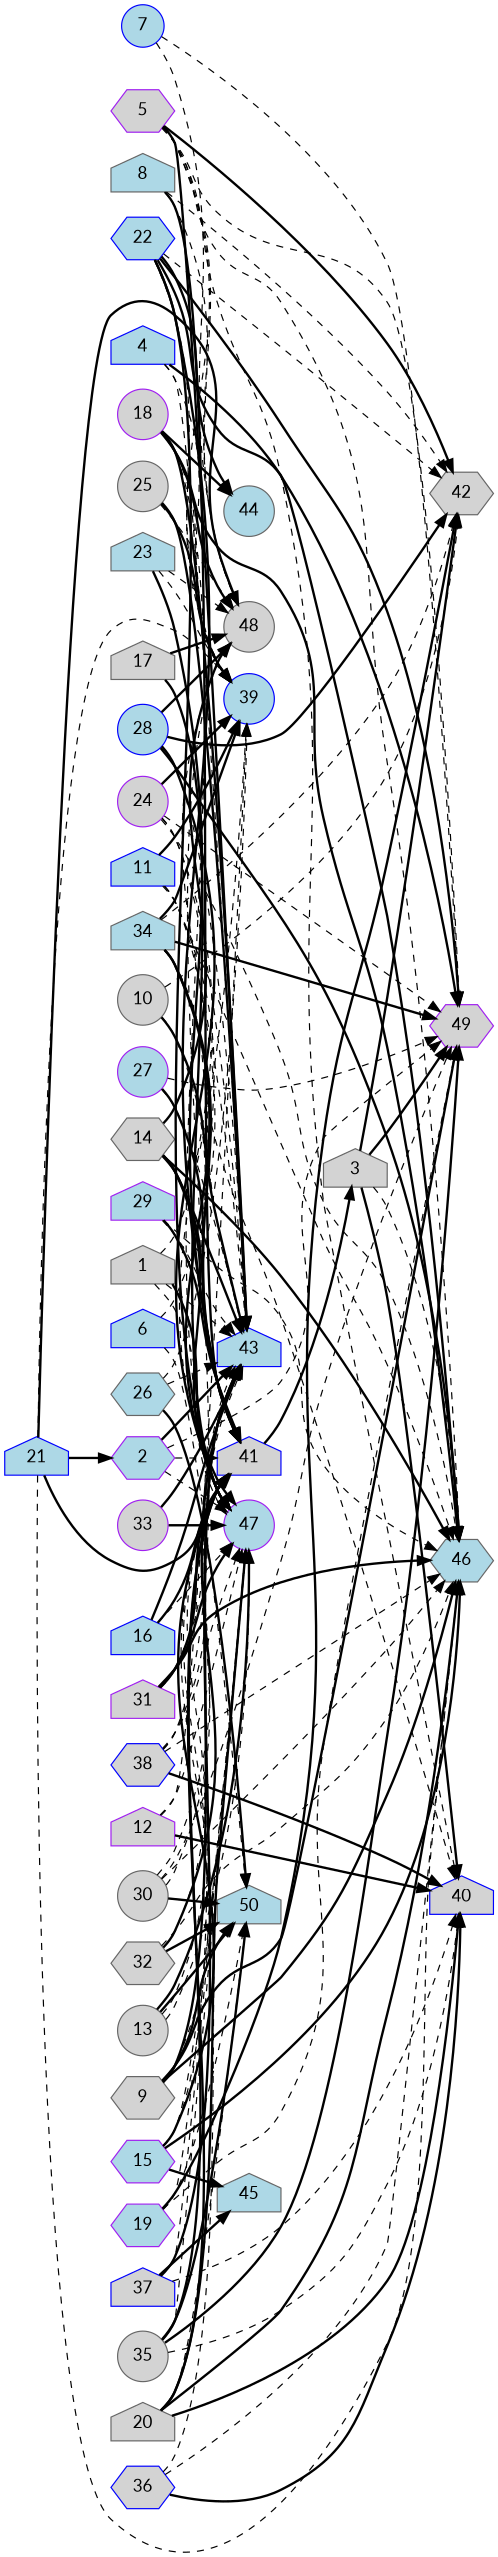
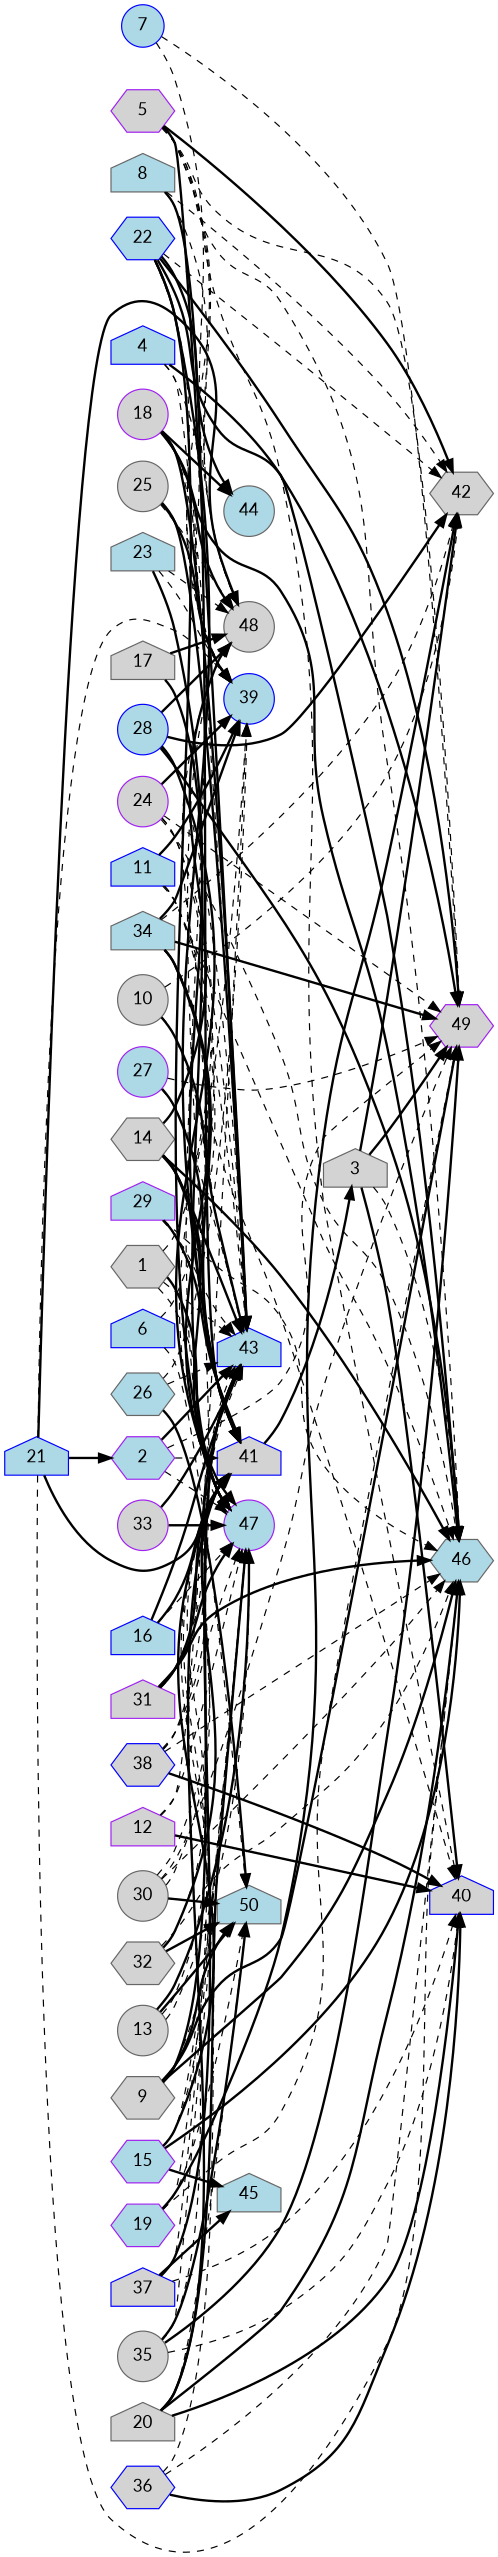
(143, 1267) -> (143, 1267)
(195, 1914) -> (195, 1914)
